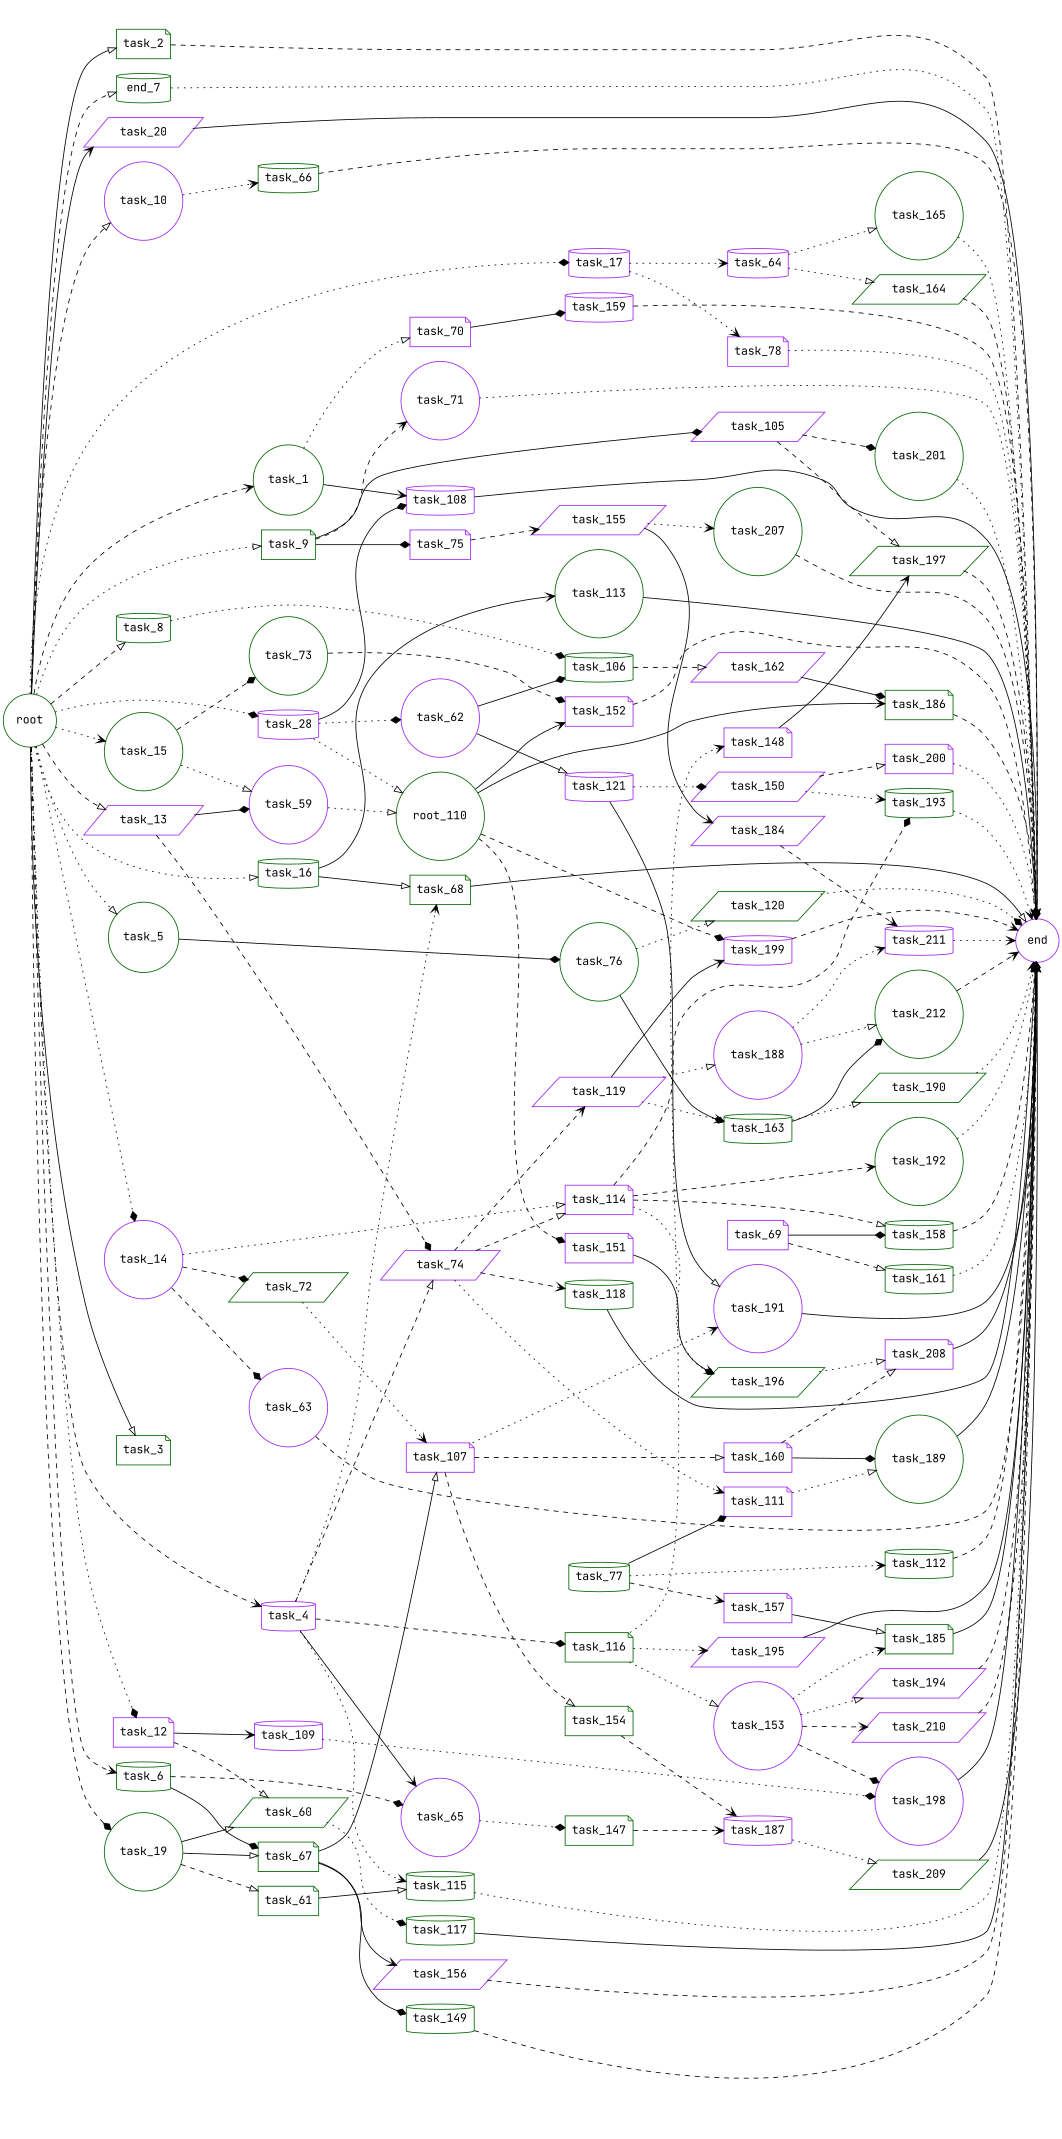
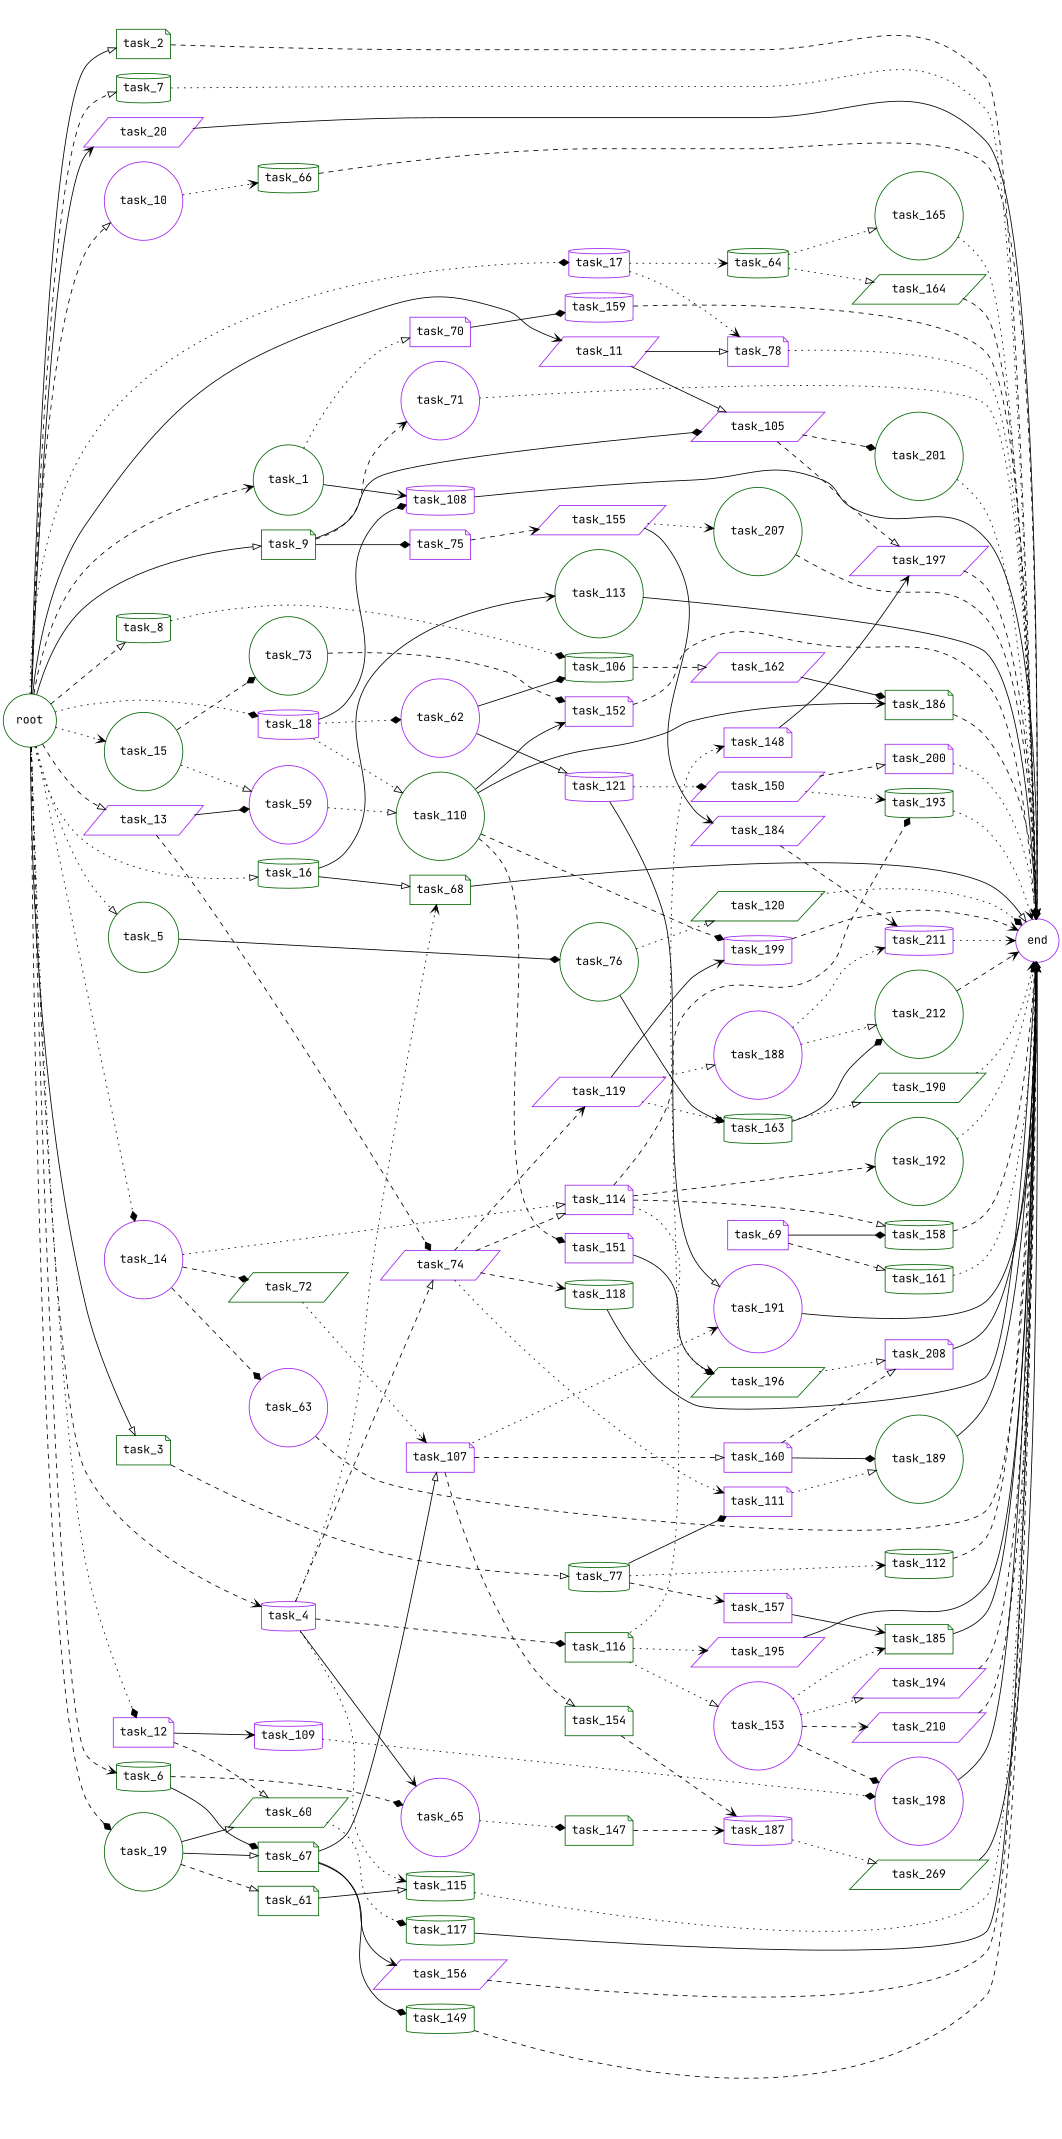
(144, 88) -> (144, 88)
(758, 263) -> (758, 263)
none -> (599, 352)
(919, 561) -> (919, 561)
(118, 585) -> (118, 585)
(288, 725) -> (288, 725)
(440, 816) -> (440, 816)
none -> (358, 1546)
(828, 1622) -> (828, 1622)
(919, 1875) -> (919, 1875)
